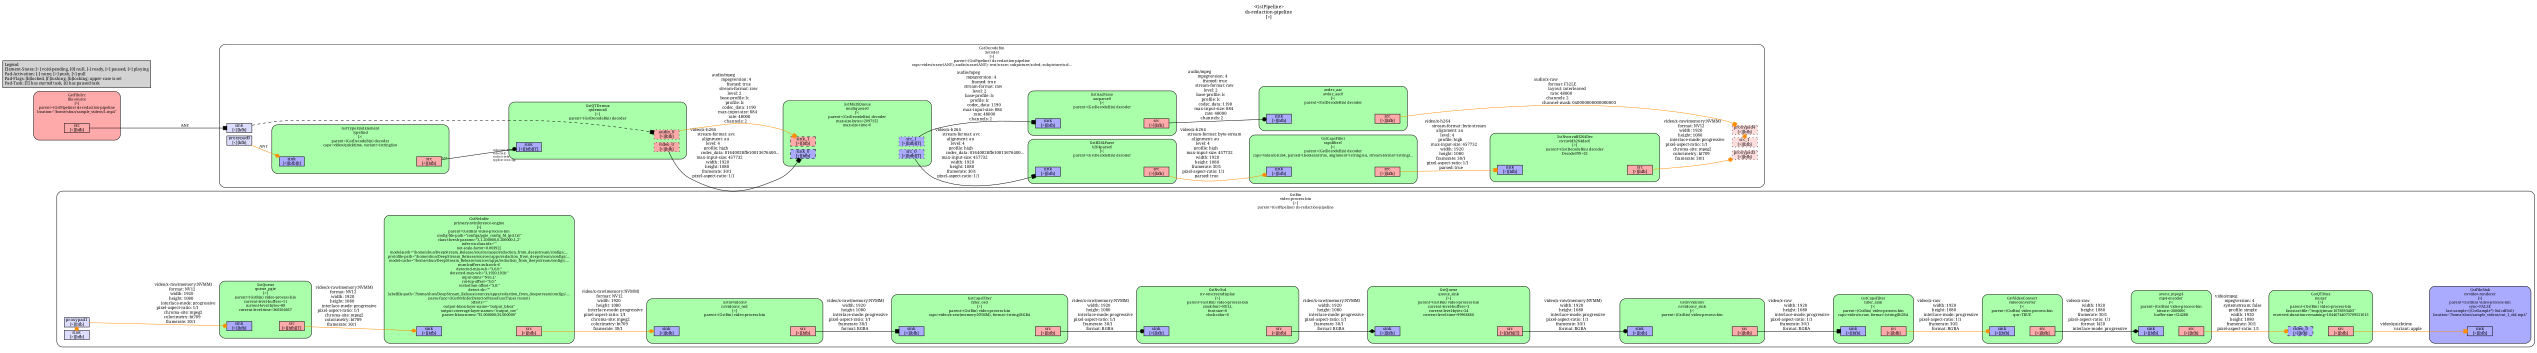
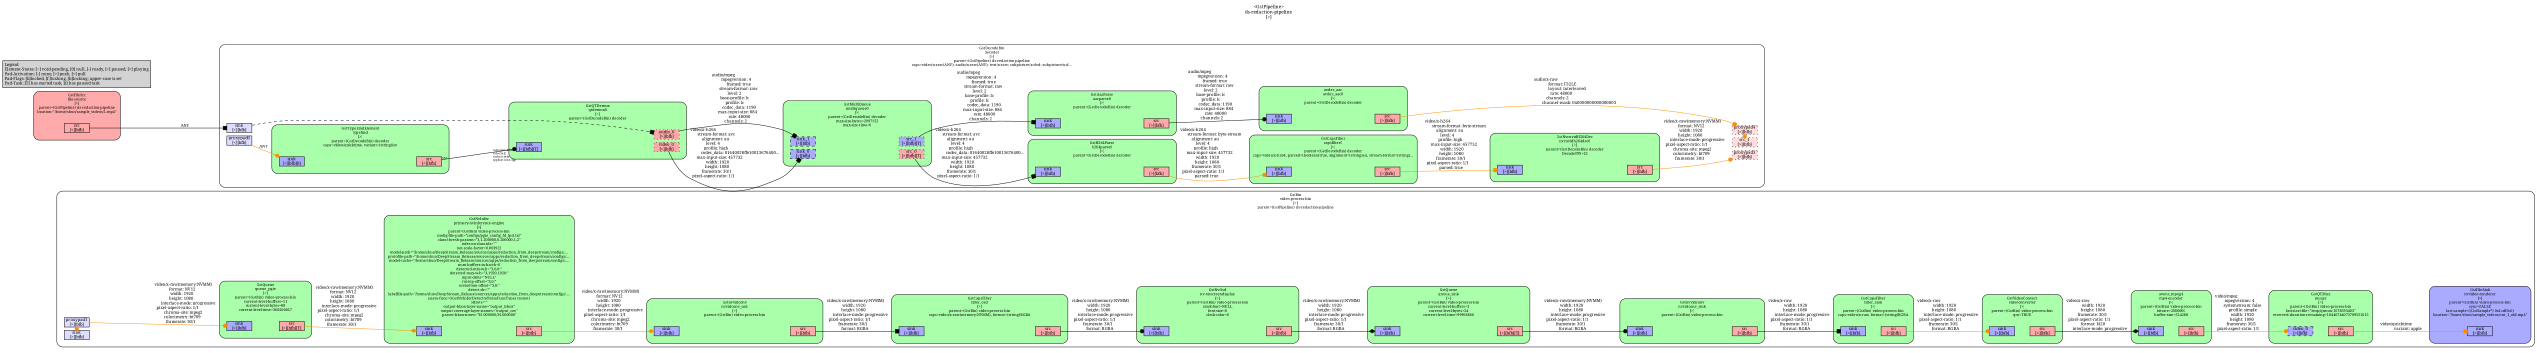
(736, 124) -> (736, 124)
(803, 141) -> (803, 141)
(912, 154) -> (912, 154)
